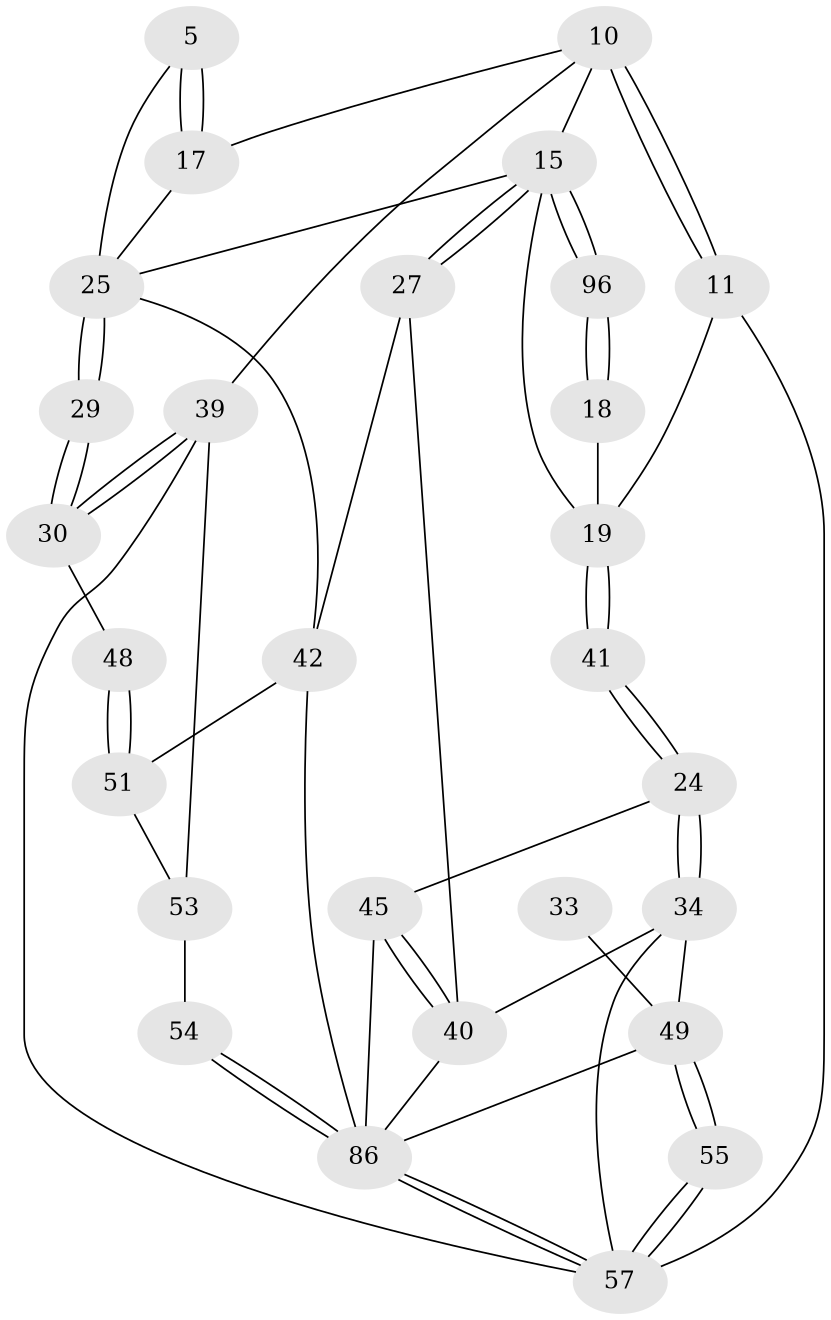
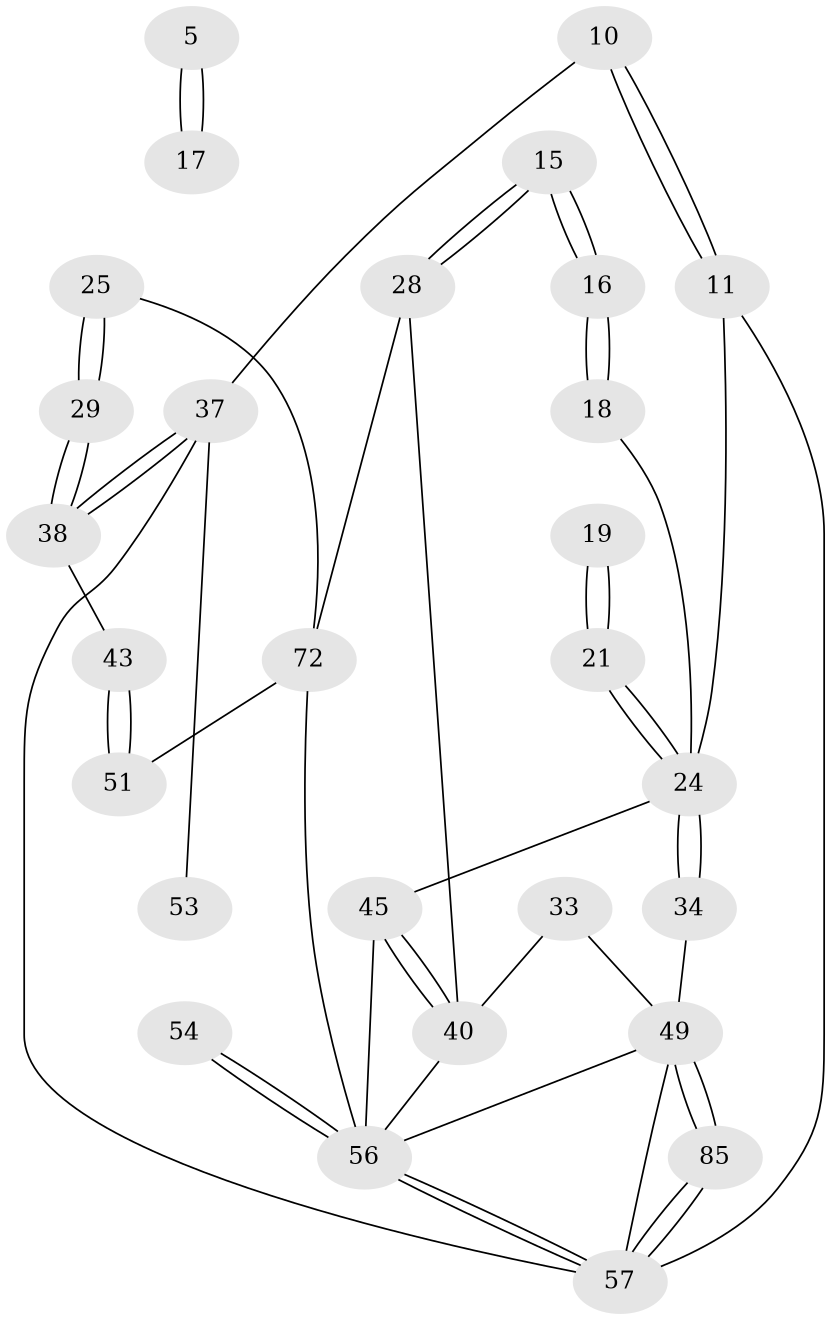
(395, 94) -> none
(577, 100) -> none
(121, 156) -> none
(144, 225) -> none
(323, 225) -> none
(408, 287) -> (408, 287)
(598, 287) -> (598, 287)
(523, 356) -> none
(211, 411) -> (211, 411)
(673, 416) -> (724, 537)
(598, 474) -> (681, 589)
(54, 536) -> (54, 536)
(119, 660) -> (119, 660)
(309, 660) -> (309, 660)
(598, 660) -> (598, 660)
(152, 847) -> none
(185, 971) -> none
(575, 971) -> (512, 971)
(598, 1084) -> (646, 1157)
(365, 1158) -> (365, 1158)
(715, 1158) -> (715, 1158)
